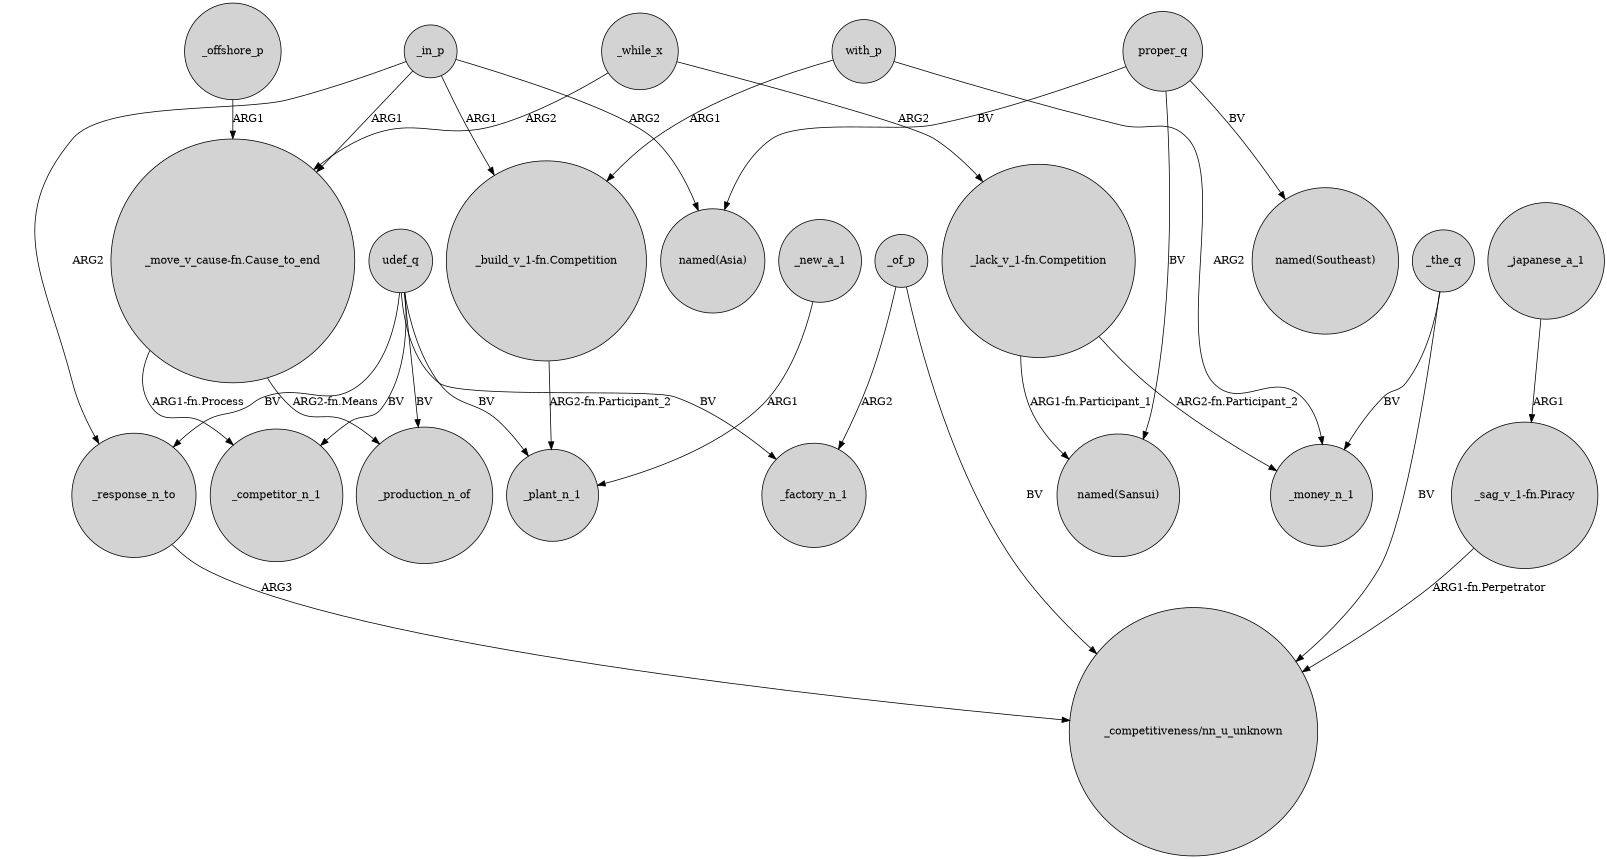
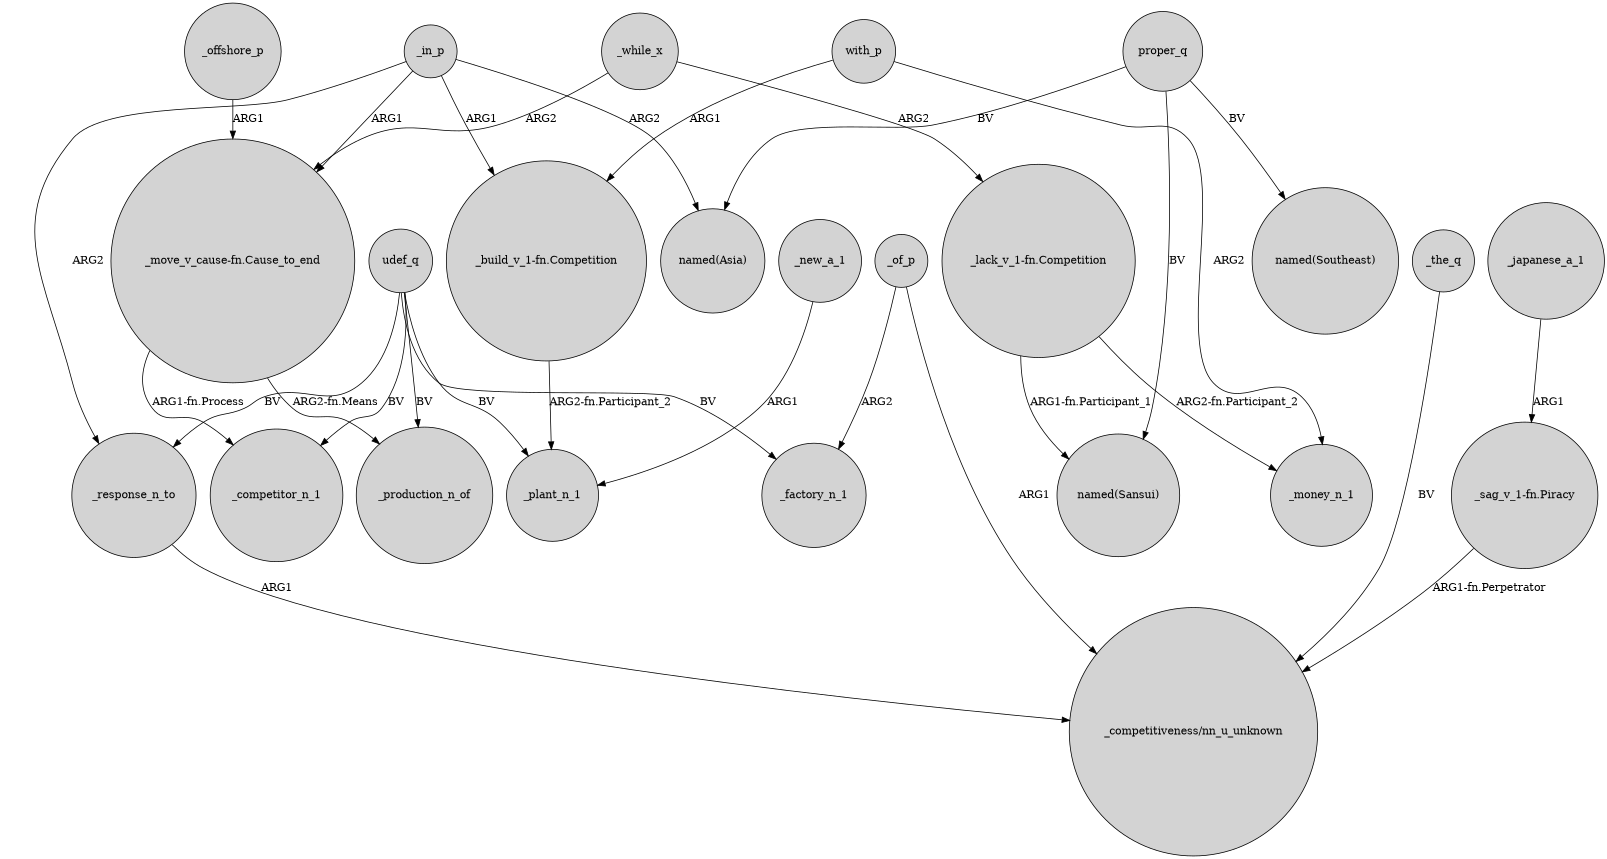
(1410, 377) -> none
(1034, 495) -> (1034, 495)
(277, 588) -> (277, 588)
